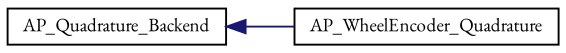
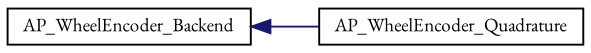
(117, 27) -> (129, 27)
